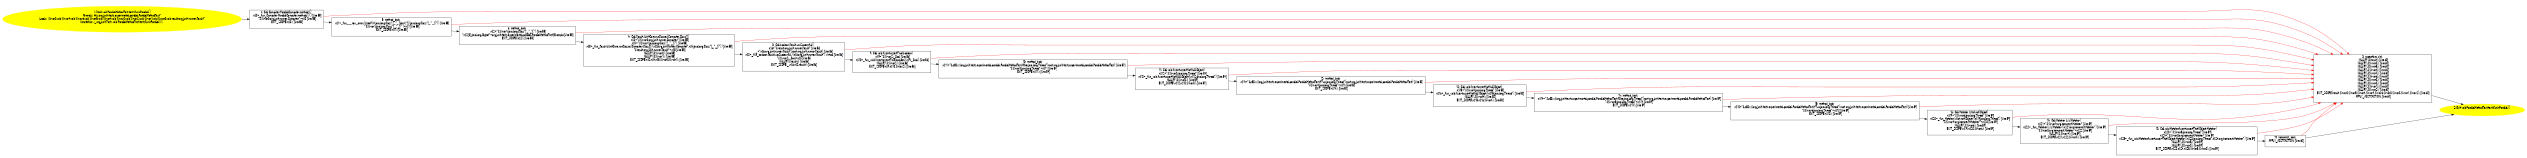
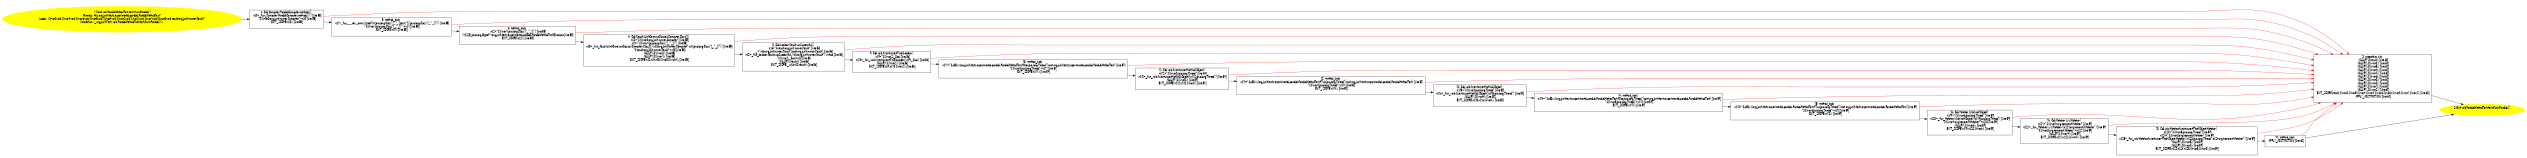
(2285, 141) -> (2285, 141)
